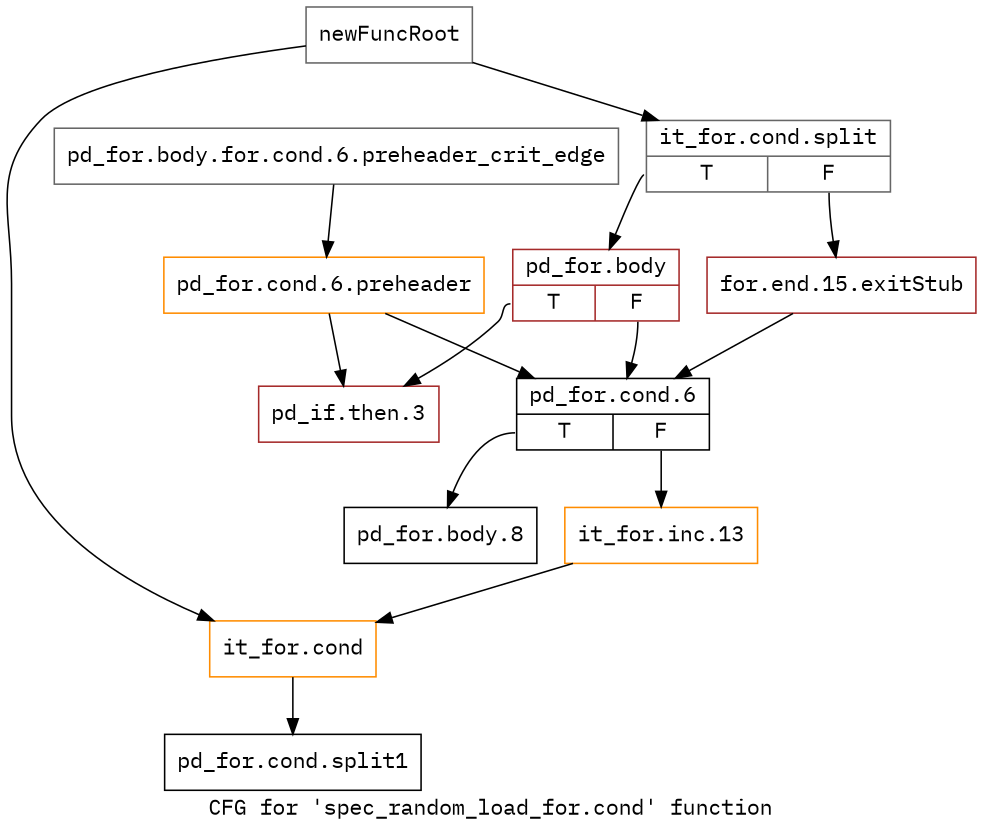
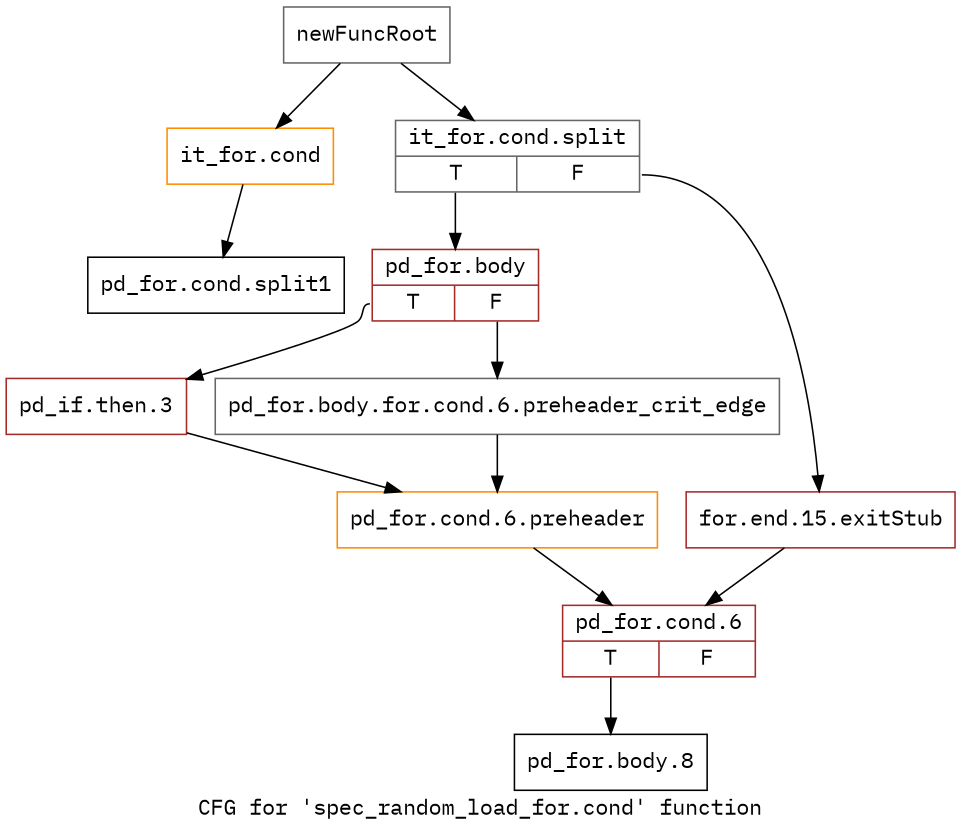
(335, 342) -> (286, 460)
(636, 343) -> (497, 342)
(613, 414) -> (659, 641)
(661, 535) -> none
